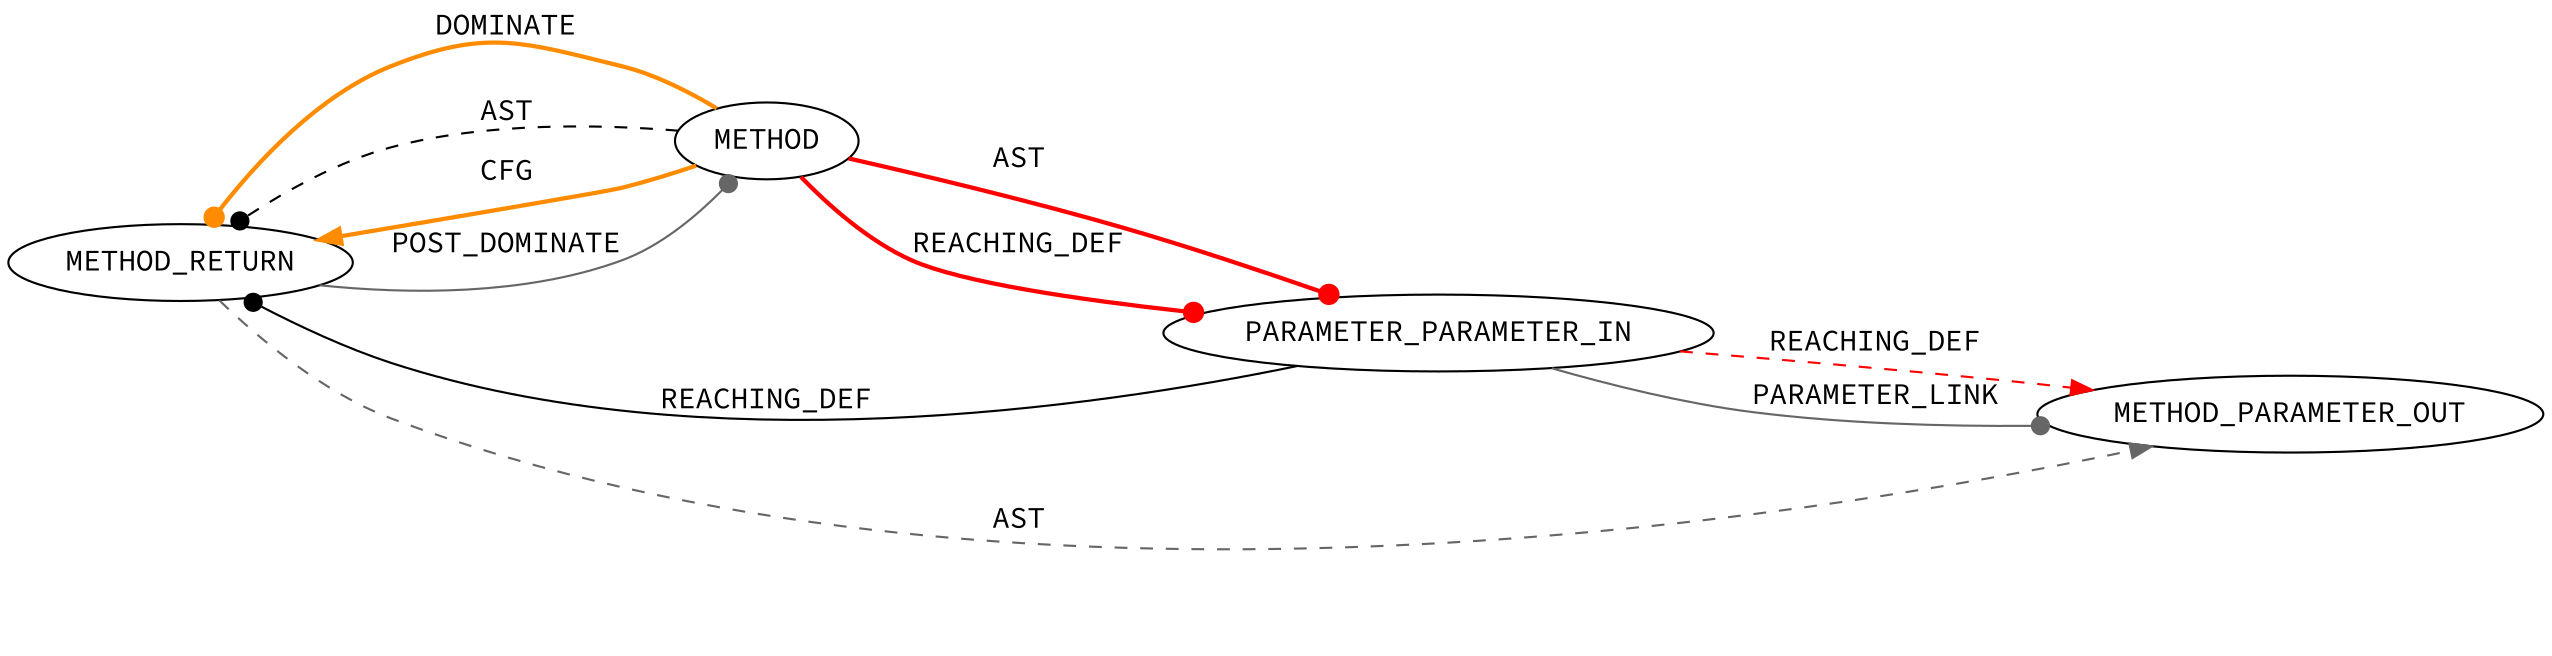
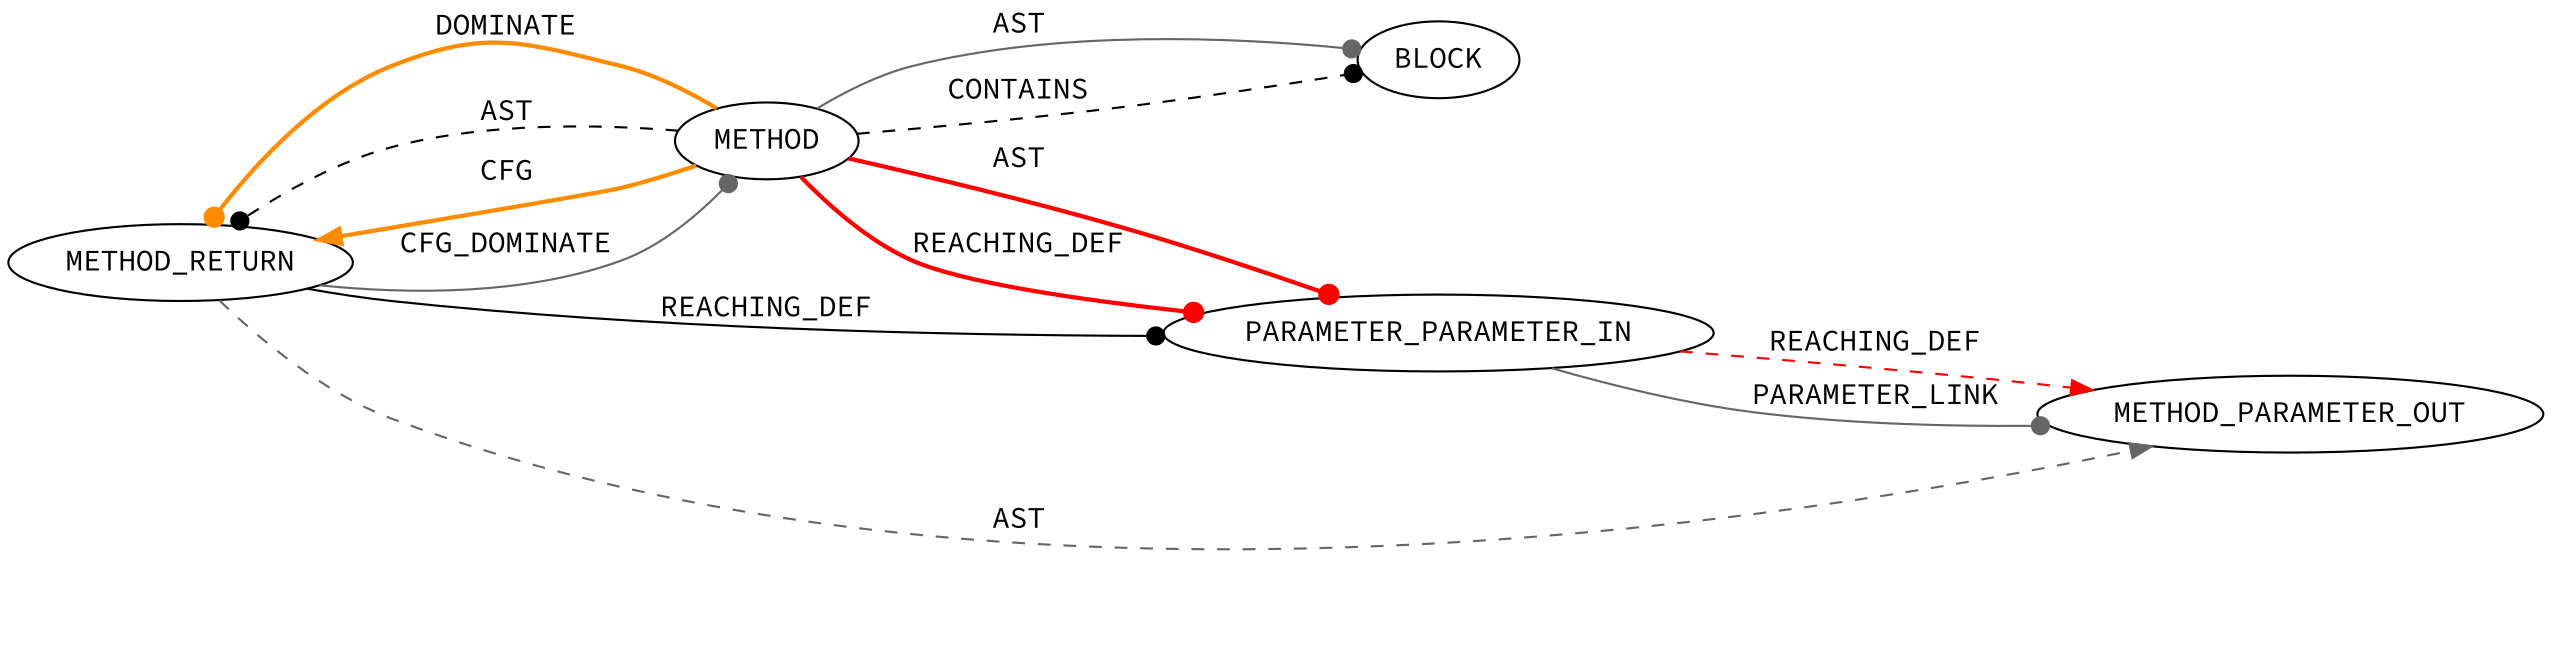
none -> (1439, 60)
(506, 244) -> (506, 244)
(772, 419) -> (726, 326)
